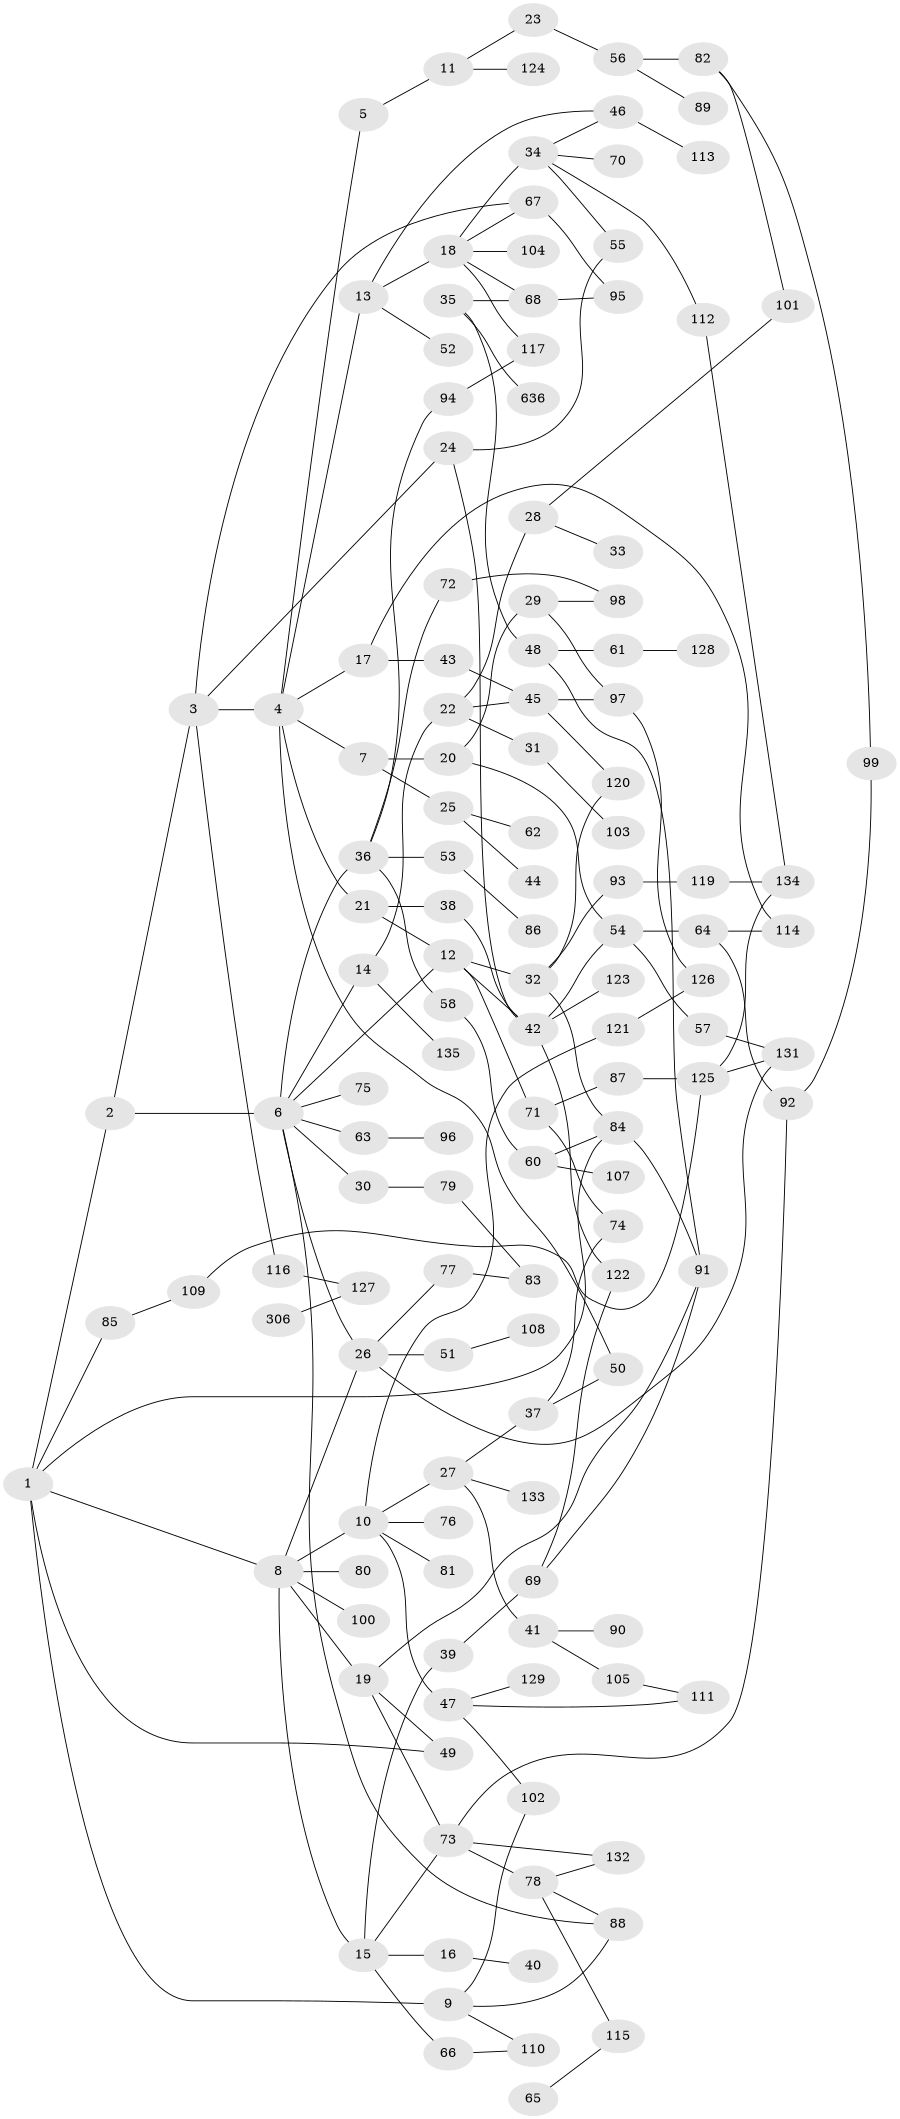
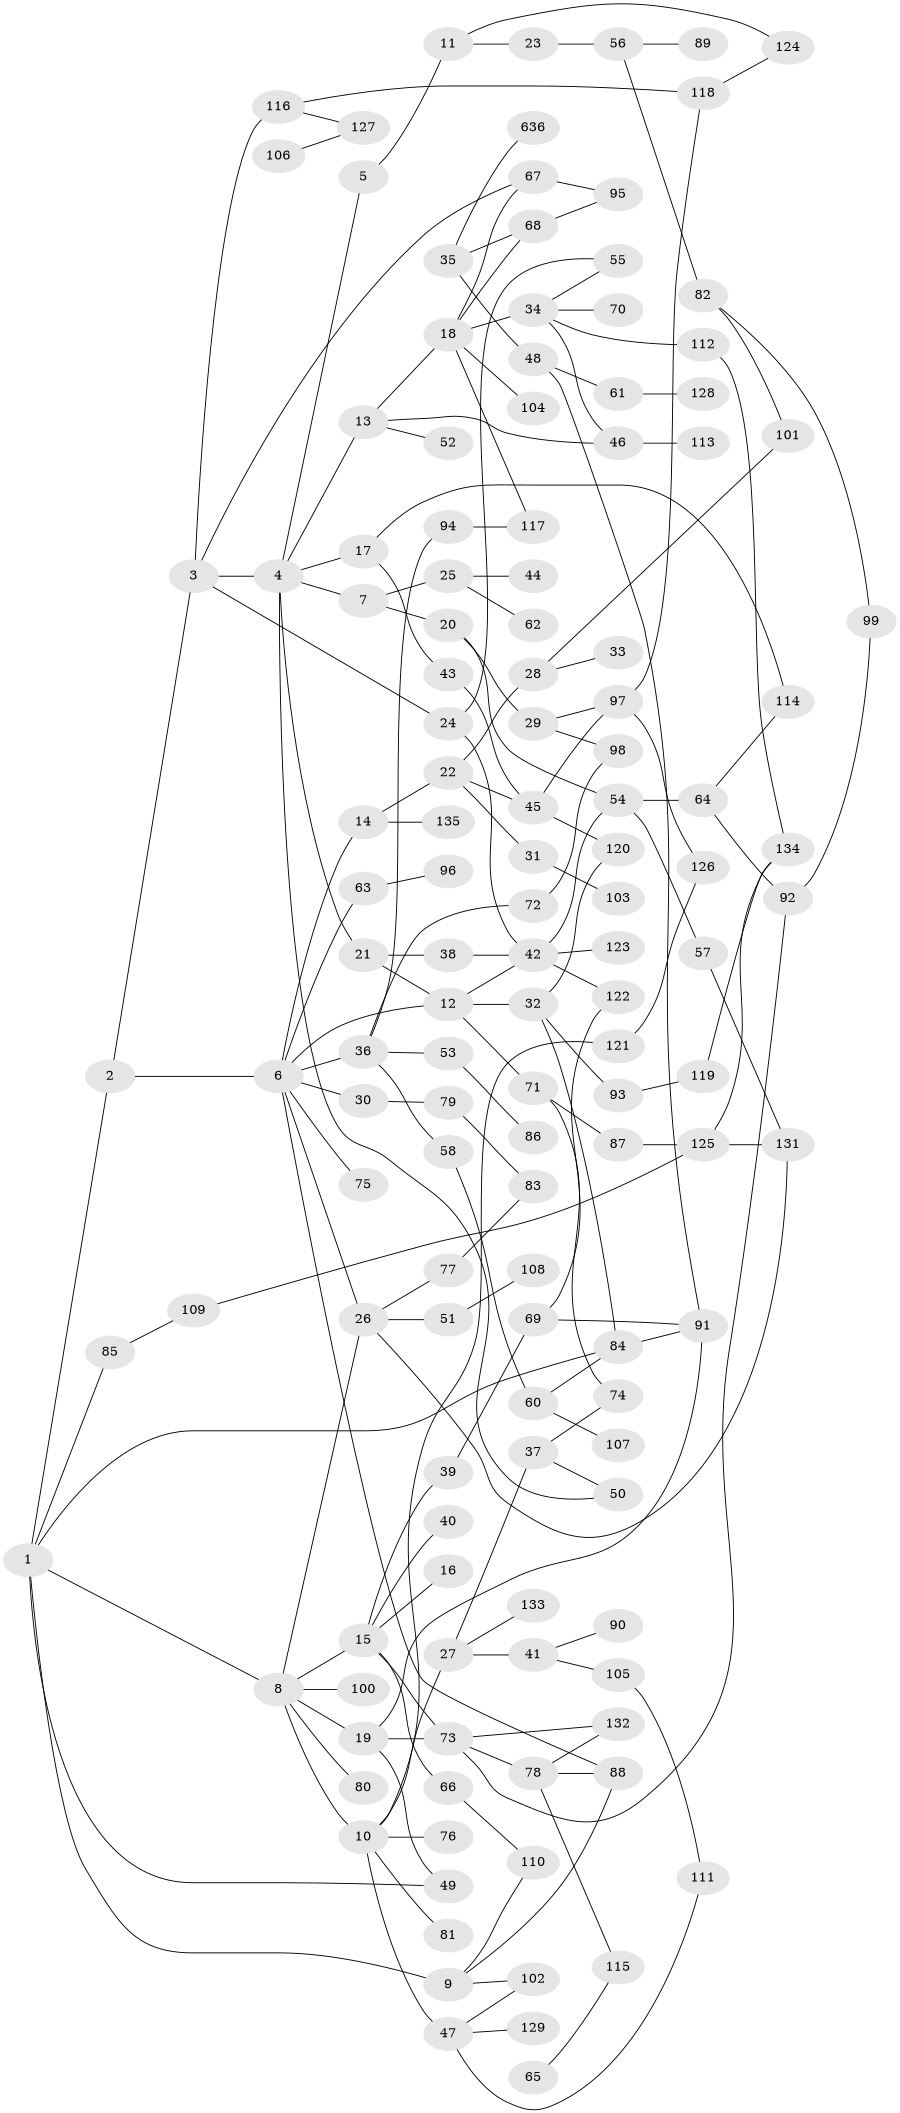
none -> (703, 93)
(279, 1320) -> (279, 156)
(491, 1961) -> (400, 1578)
